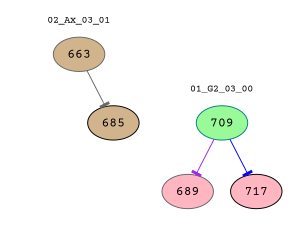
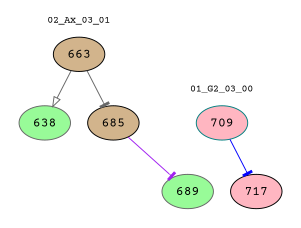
(79, 54) -> (79, 54)
none -> (45, 123)
(222, 123) -> (222, 123)
(206, 155) -> (148, 155)
(188, 192) -> (188, 192)
